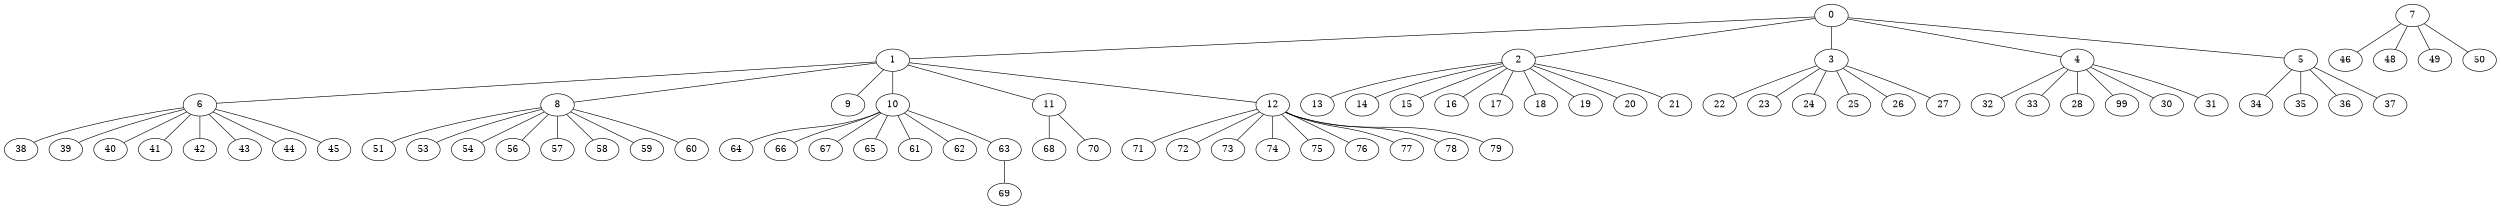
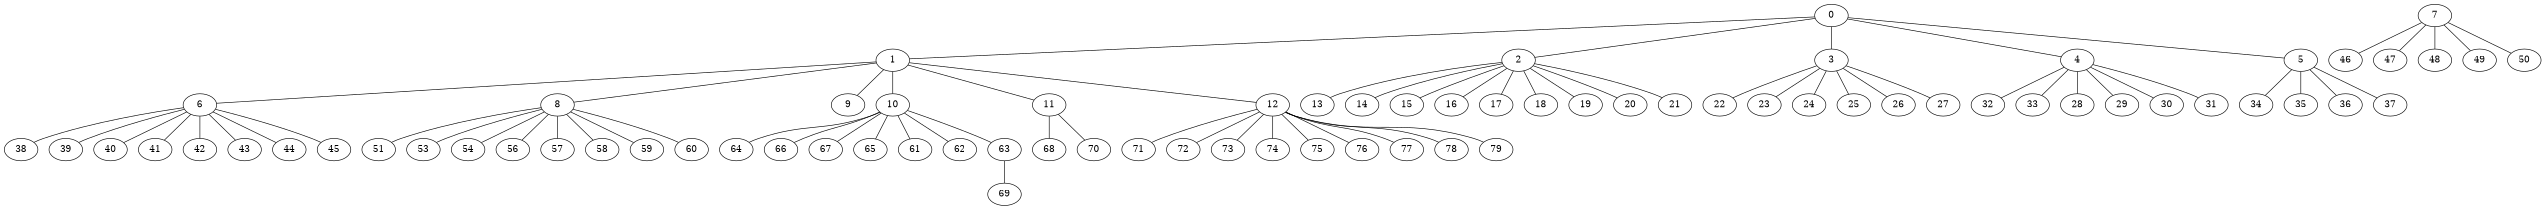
none -> (2390, 60)
(2122, 105) -> (2122, 105)
